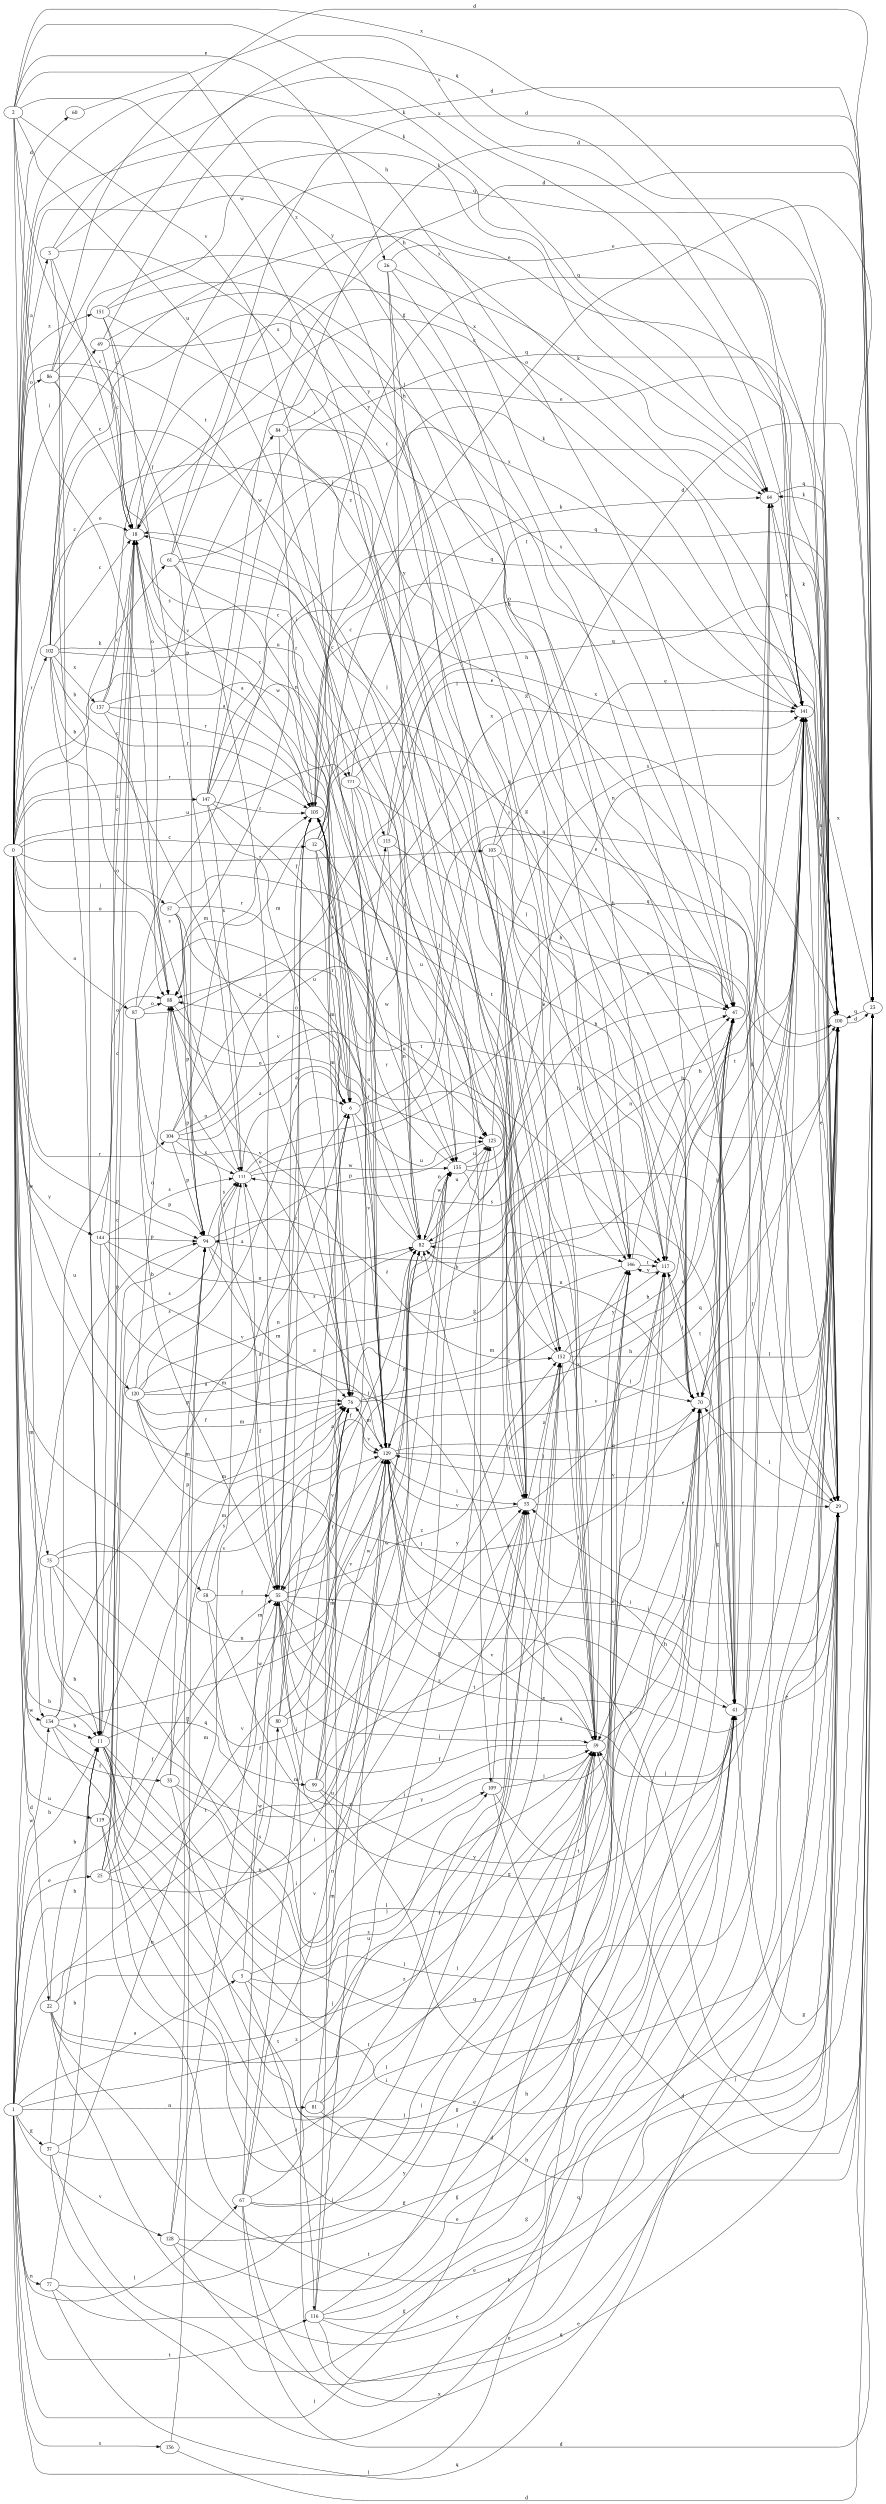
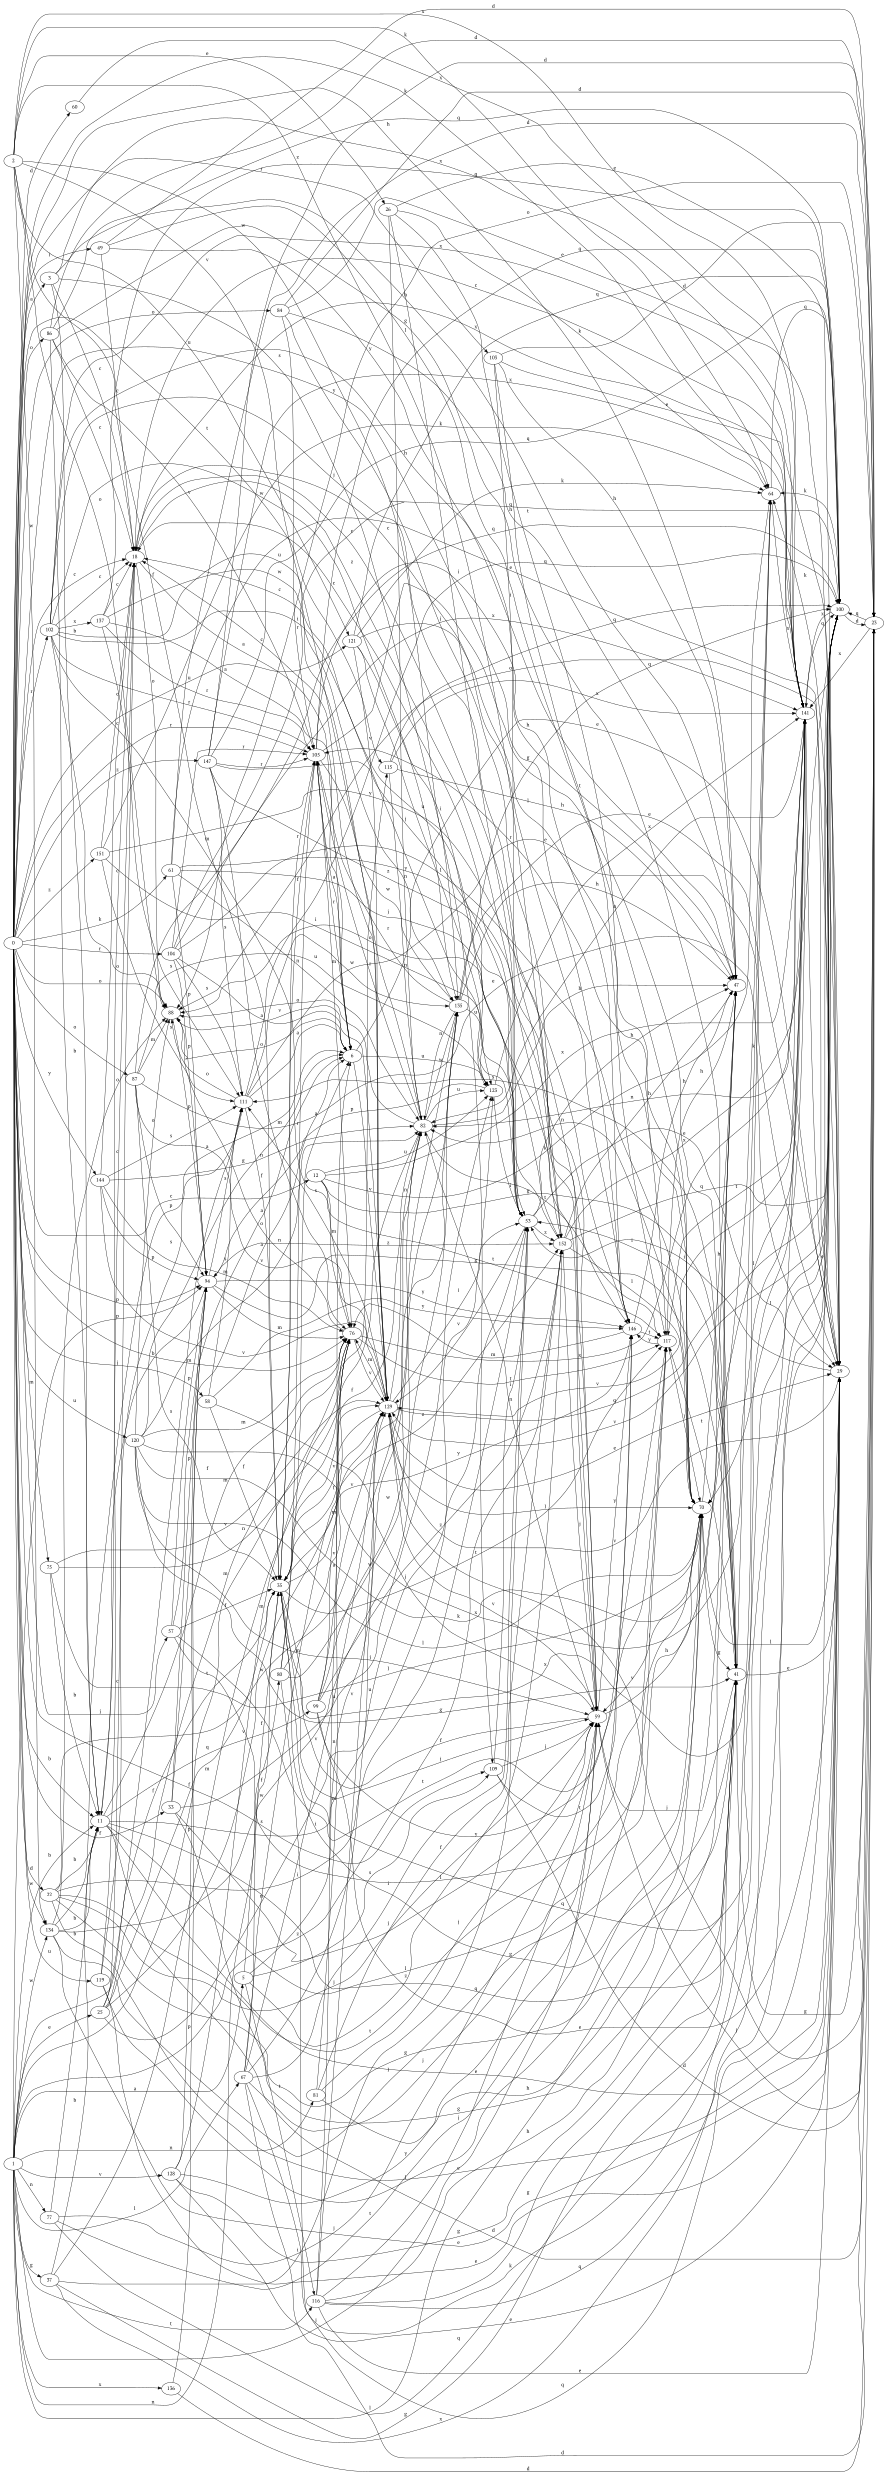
(152, 1004) -> (153, 1040)
(242, 1242) -> (244, 1161)
(280, 1738) -> none
